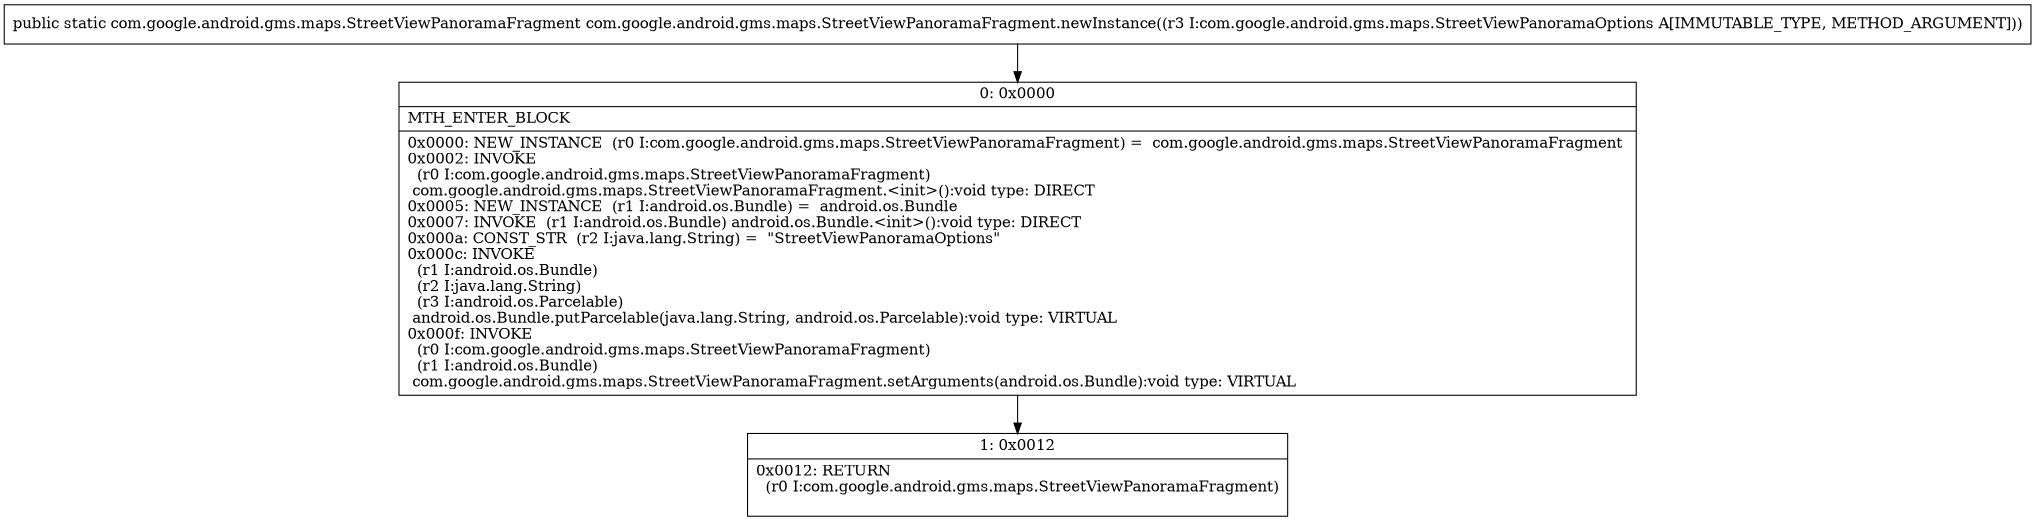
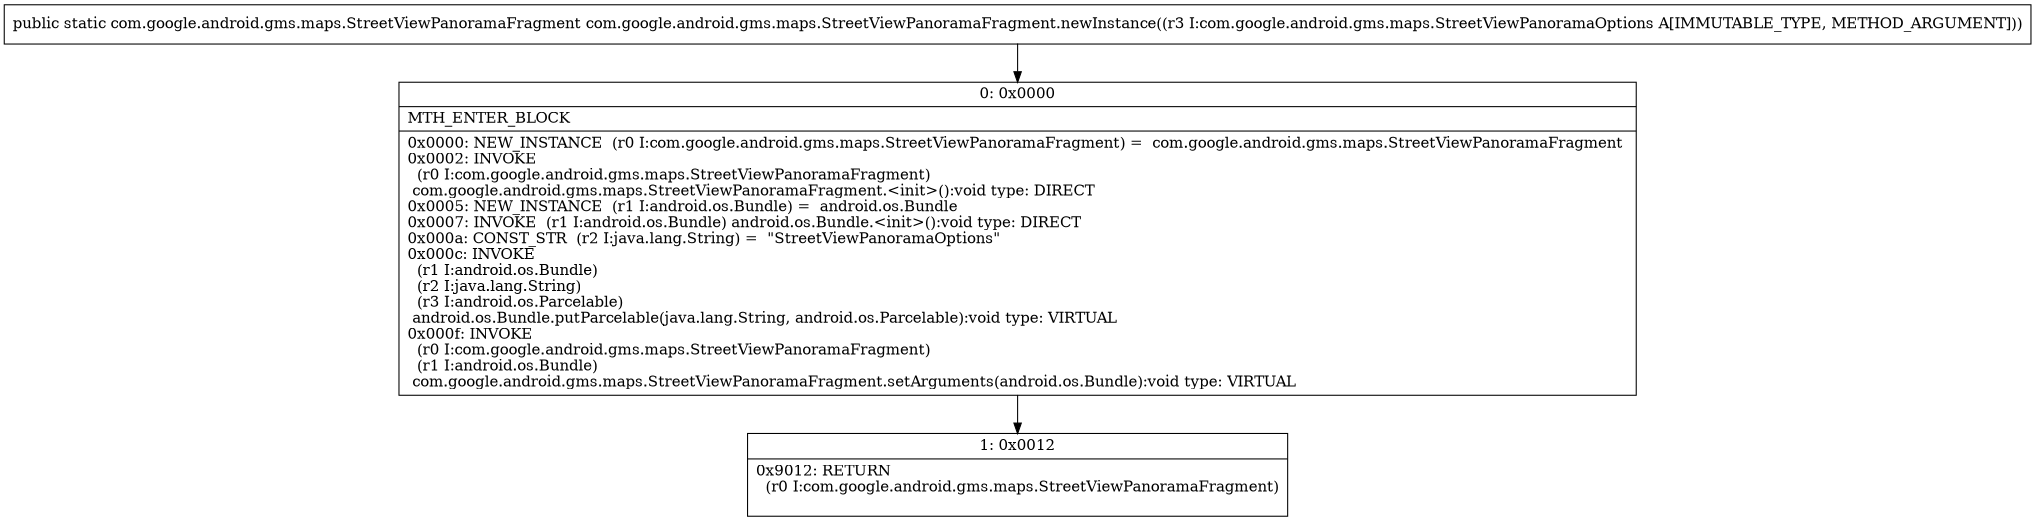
(828, 471) -> (828, 471)
